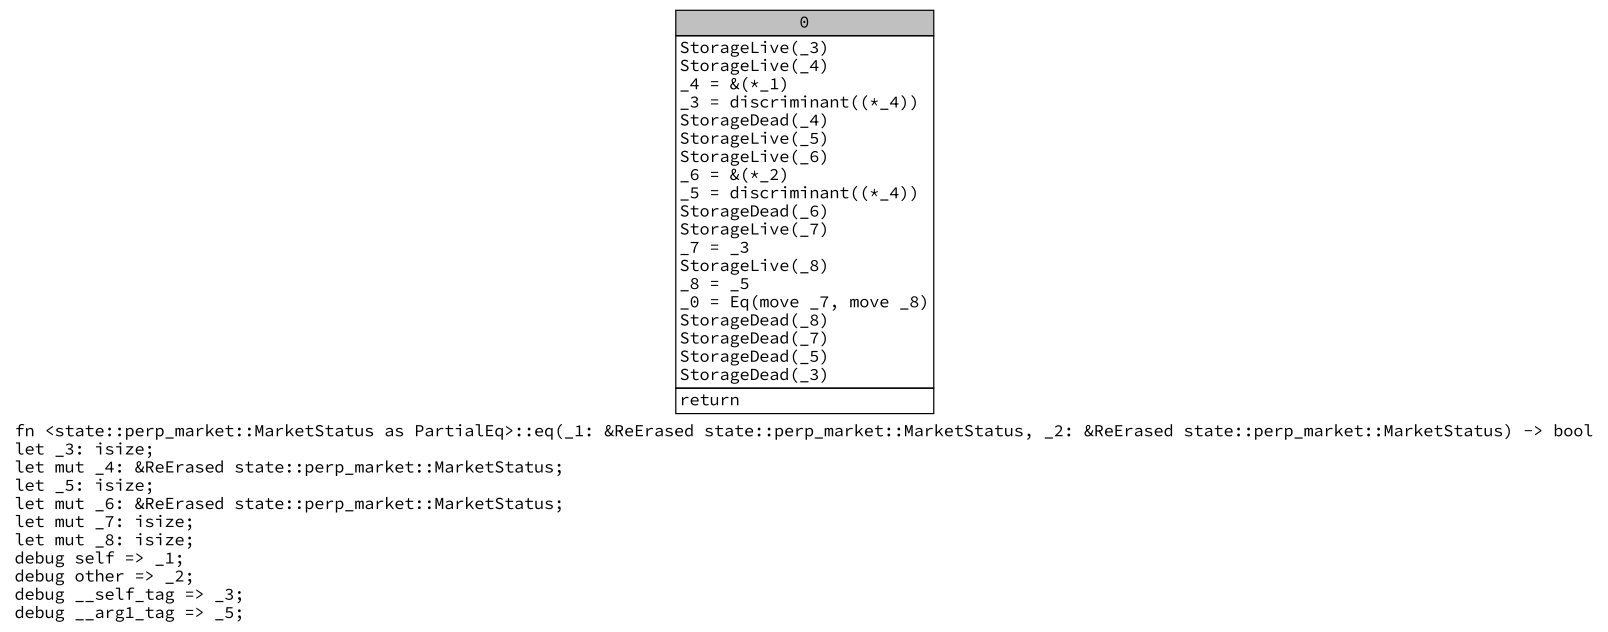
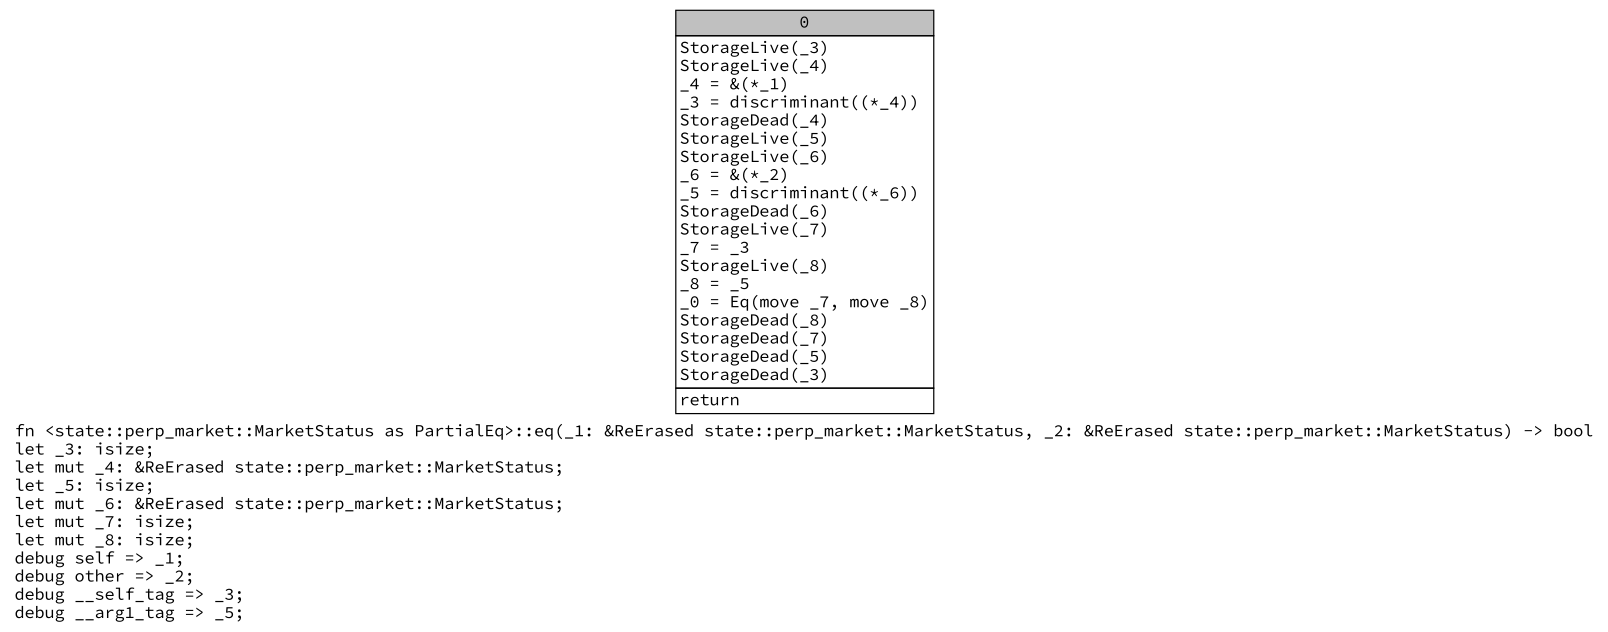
(800, 193) -> (800, 193)
